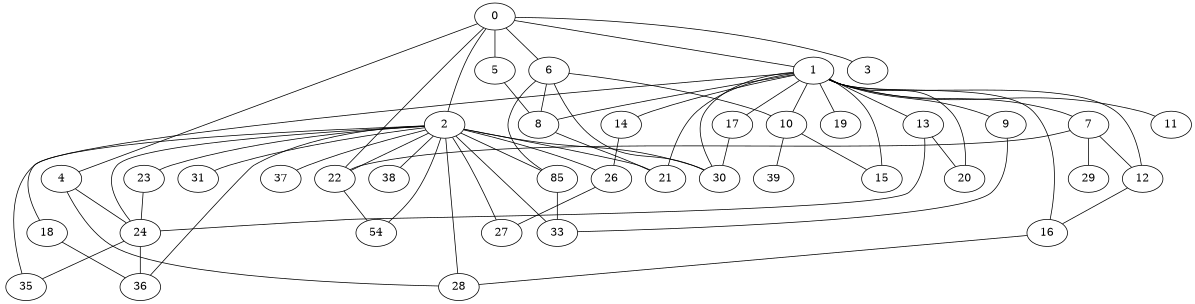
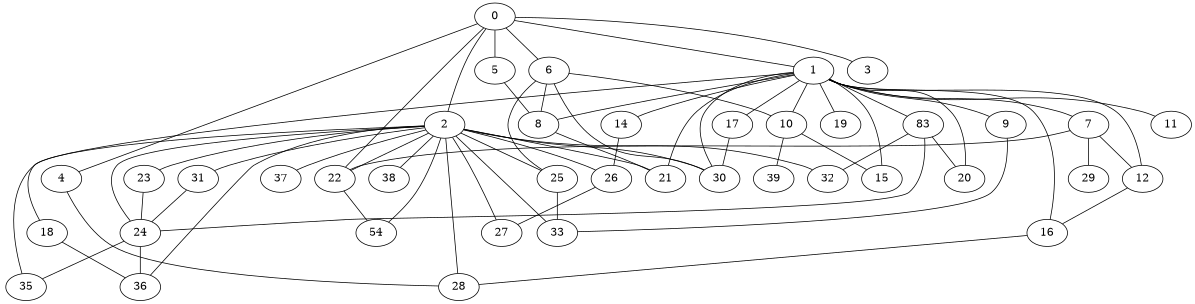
(923, 125) -> (923, 125)
(557, 179) -> (557, 179)
none -> (828, 179)
(101, 206) -> (169, 206)
